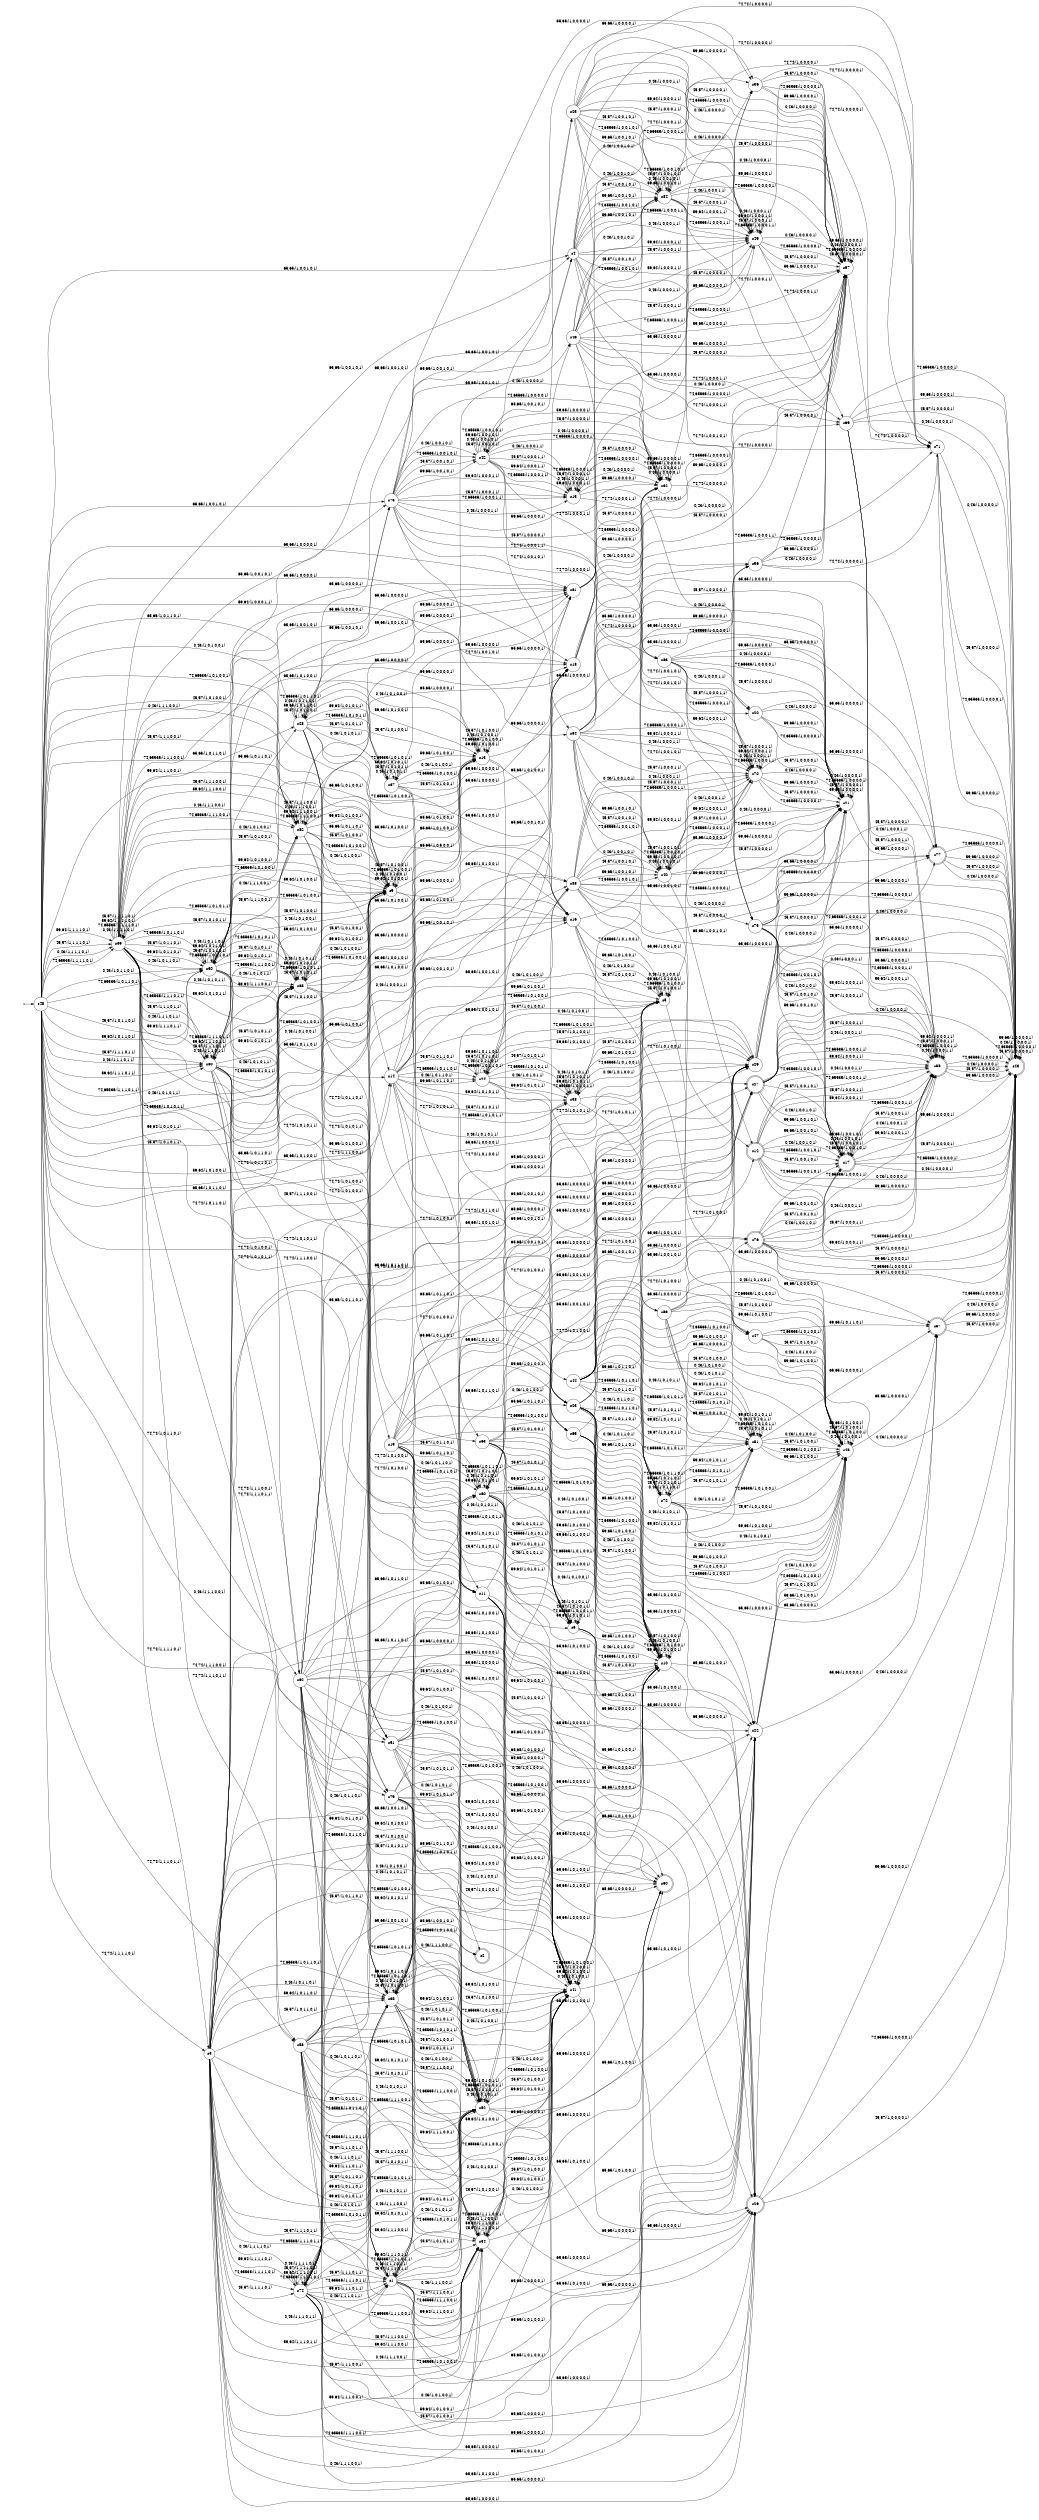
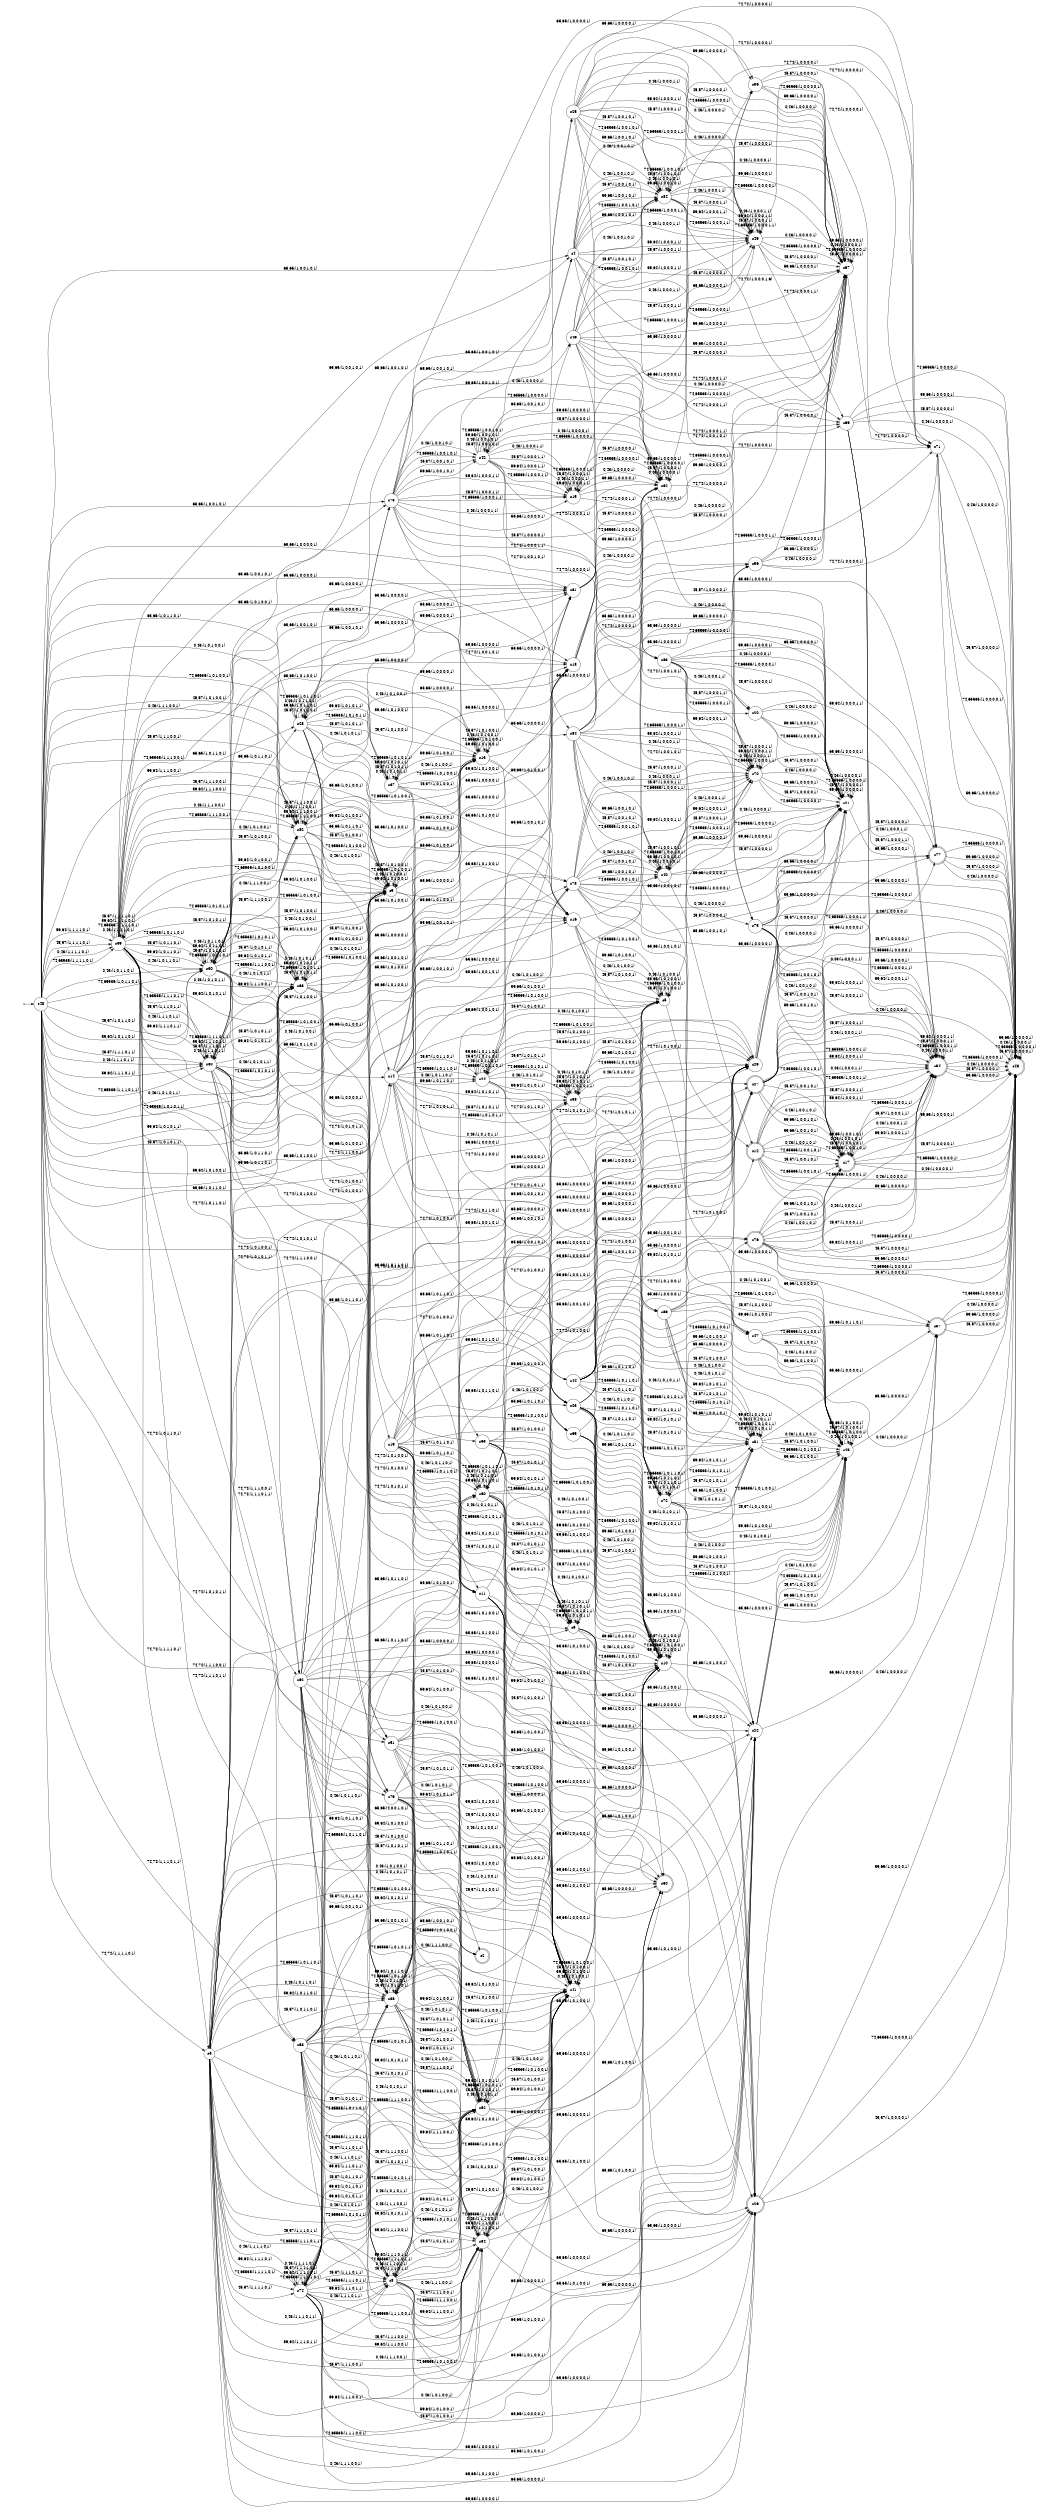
(635, 174) -> (678, 432)
(755, 279) -> (755, 279)
(635, 597) -> none
(255, 602) -> (255, 602)
(391, 623) -> (391, 623)
(375, 686) -> (471, 807)
(846, 704) -> (846, 704)
none -> (476, 712)
(482, 769) -> (482, 769)
(437, 846) -> (437, 846)
(573, 884) -> (573, 884)
(391, 985) -> (391, 985)
(937, 1066) -> (937, 1066)
(346, 1098) -> (346, 1098)
none -> (548, 1155)
(255, 1163) -> (255, 1163)
none -> (540, 1189)
(300, 1194) -> (300, 1194)
(332, 1215) -> (378, 1494)
(664, 1255) -> (664, 1255)
(636, 1504) -> (689, 1485)
(209, 1592) -> (209, 1592)
(540, 1762) -> (630, 1740)
(391, 1808) -> (391, 1808)
none -> (327, 1925)
(391, 2281) -> (391, 2281)
(475, 2435) -> (325, 1309)
